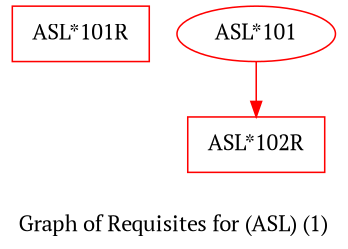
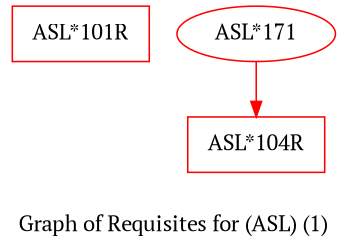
(256, 34) -> (256, 34)
(256, 145) -> (256, 145)
